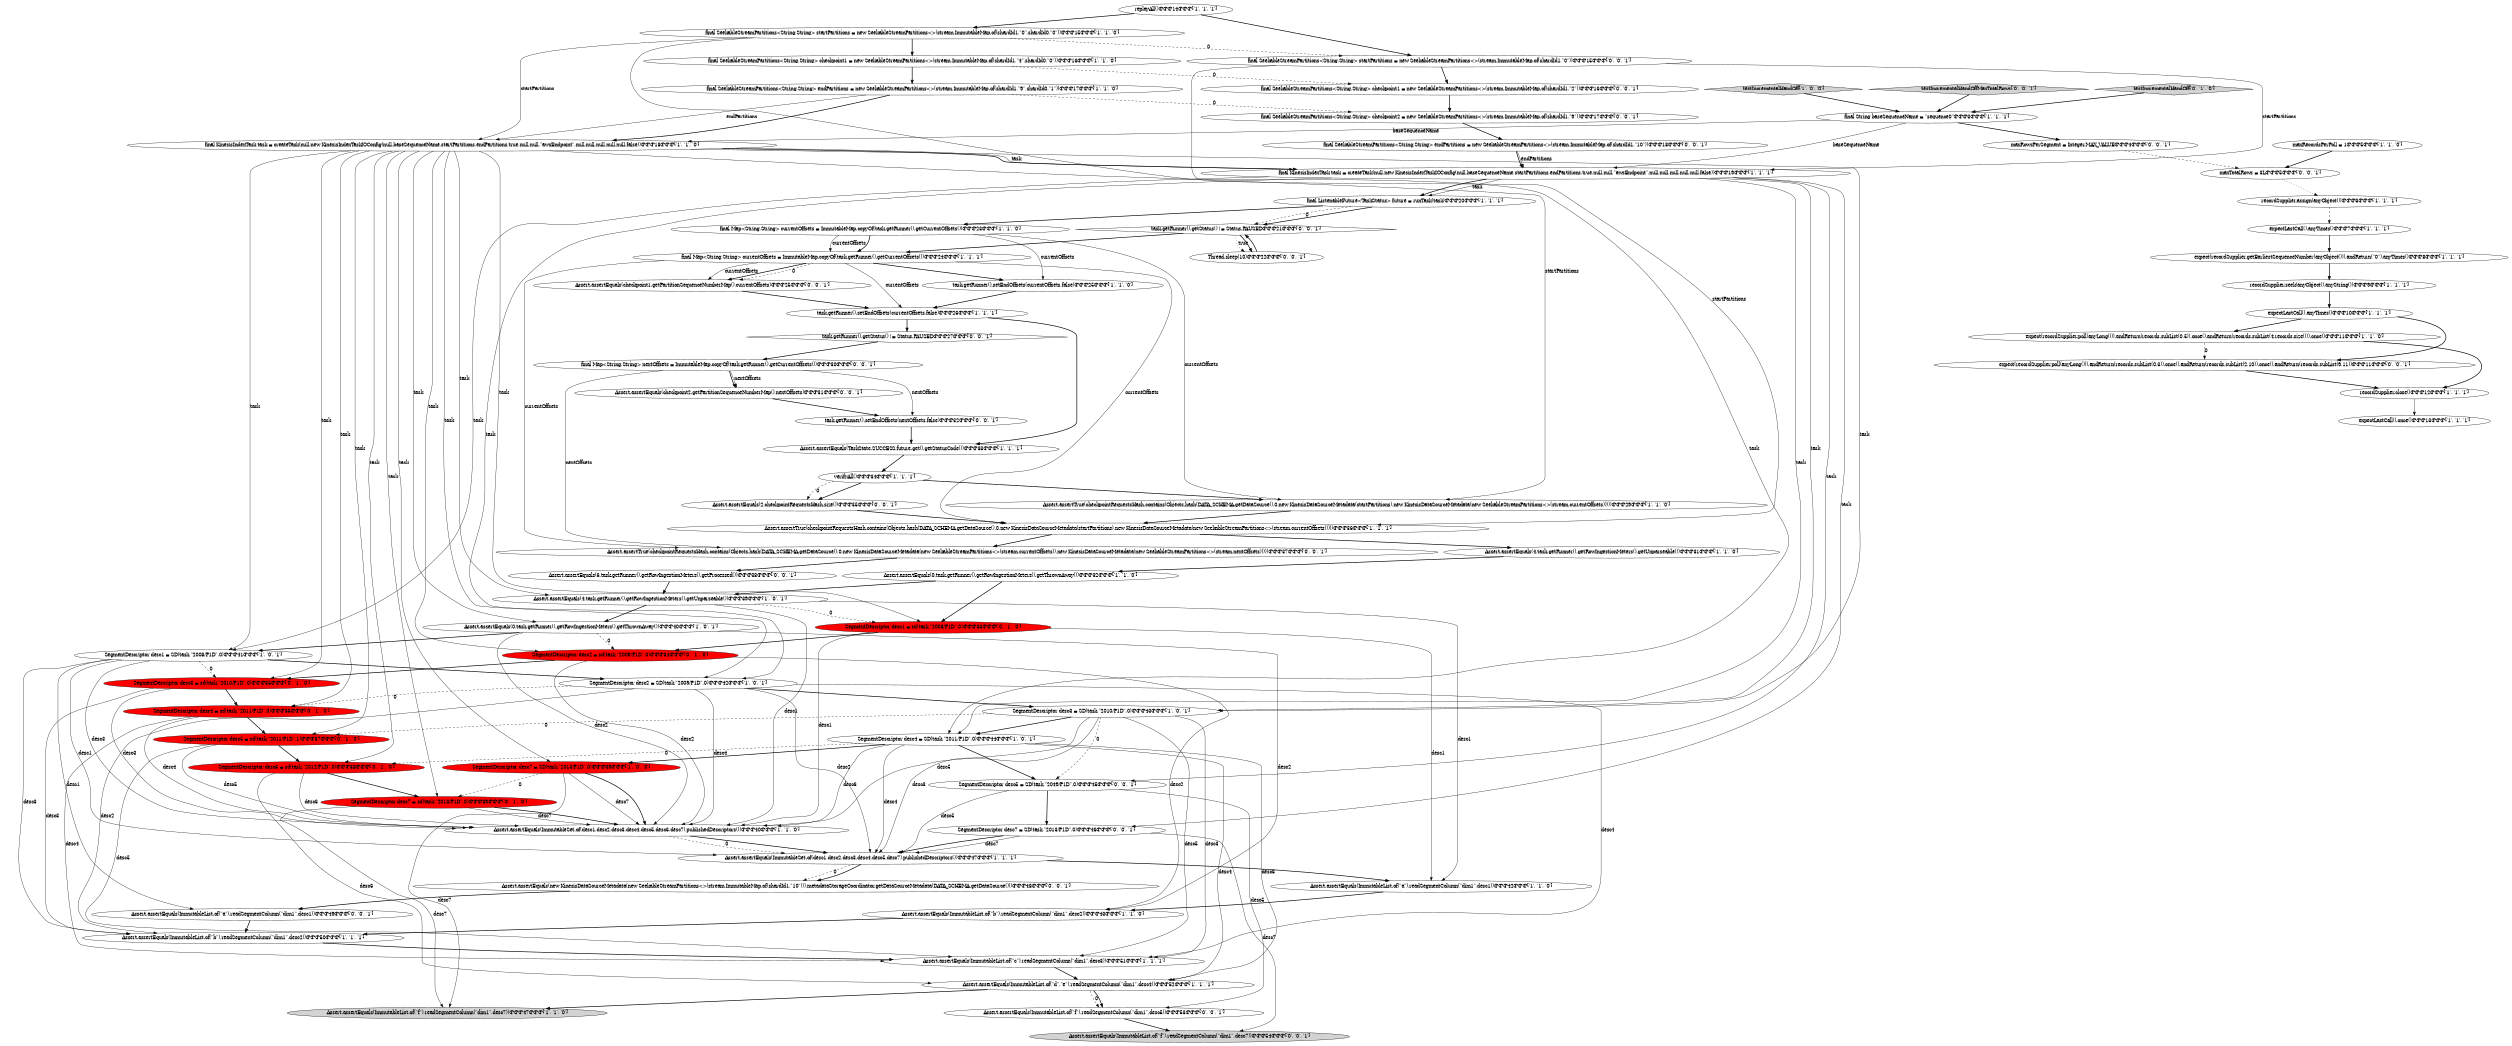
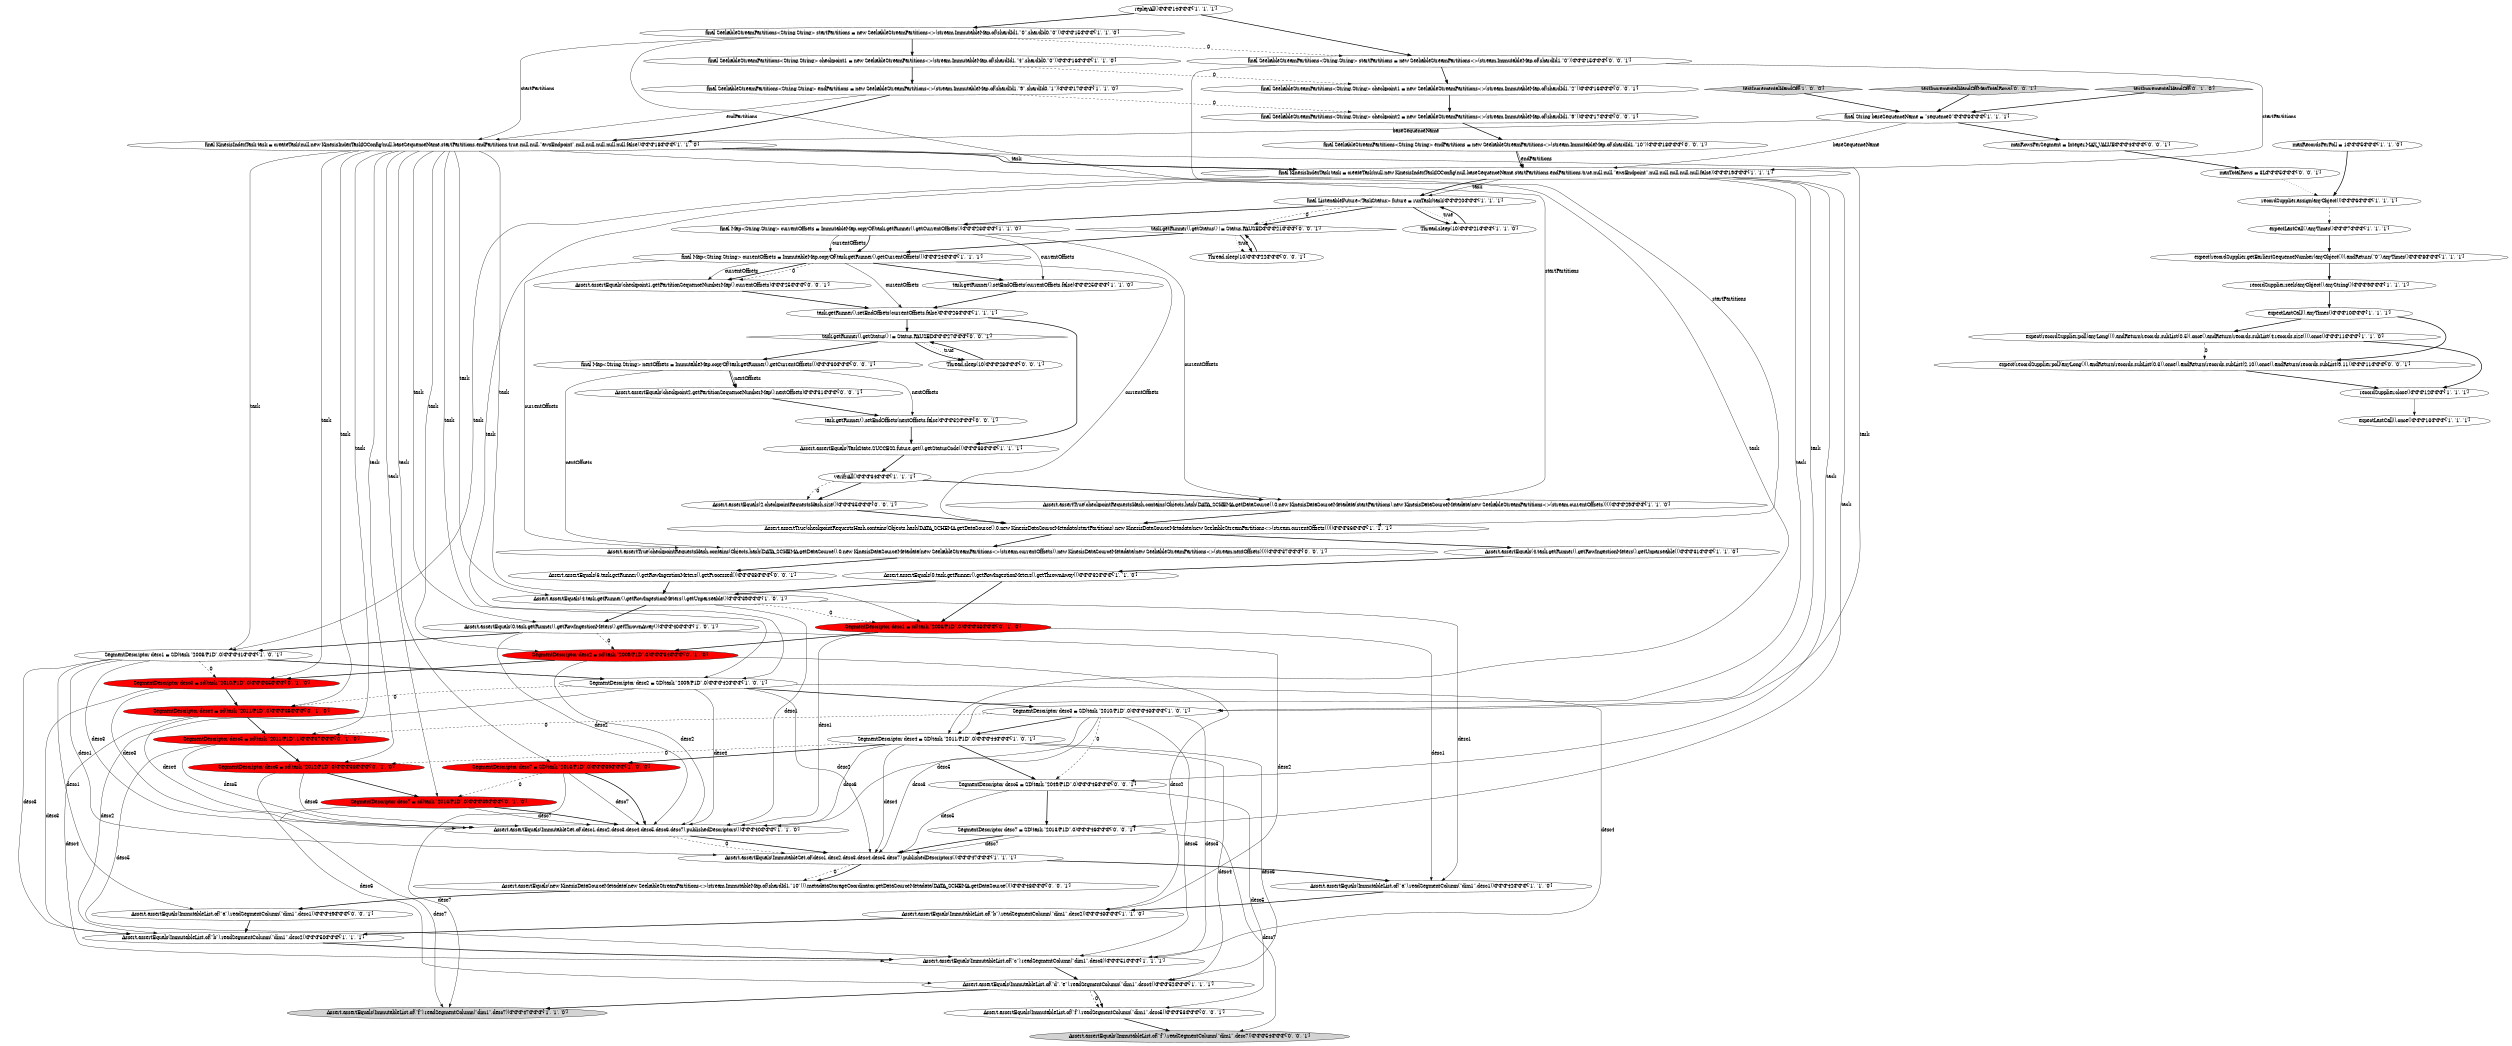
(2180, 159) -> (2180, 159)
(2310, 159) -> (2345, 173)
none -> (1469, 229)
none -> (995, 365)
